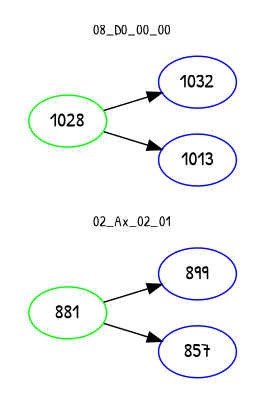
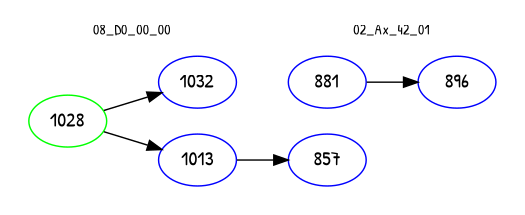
(133, 223) -> (392, 31)
(198, 274) -> (457, 82)
(68, 313) -> (327, 82)
(126, 330) -> (257, 160)
